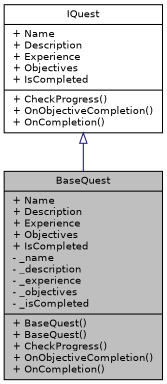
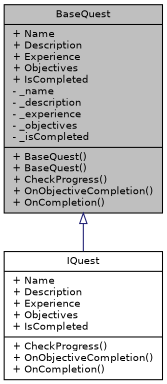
(83, 157) -> (83, 238)
